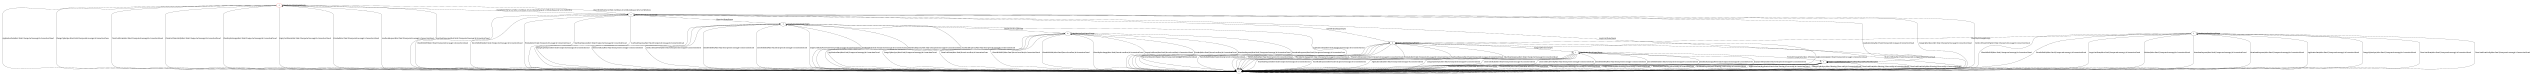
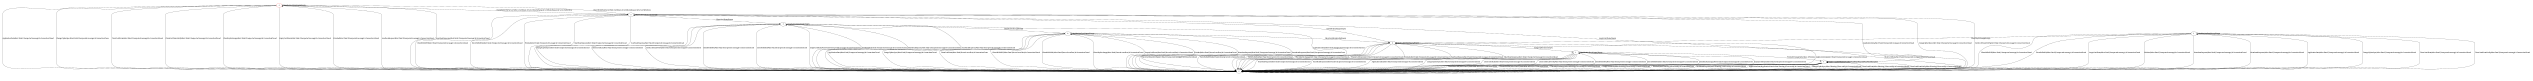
none -> (1230, 36)
